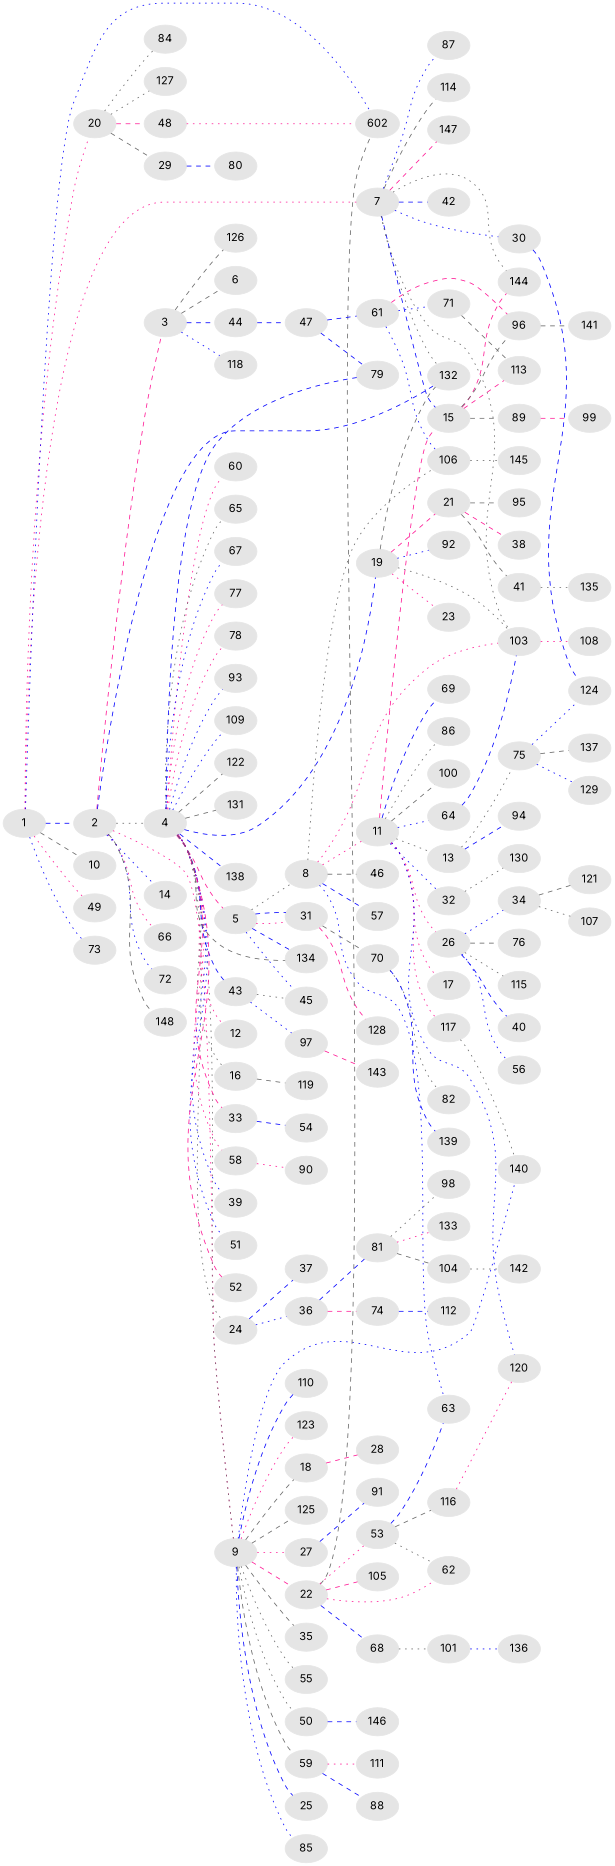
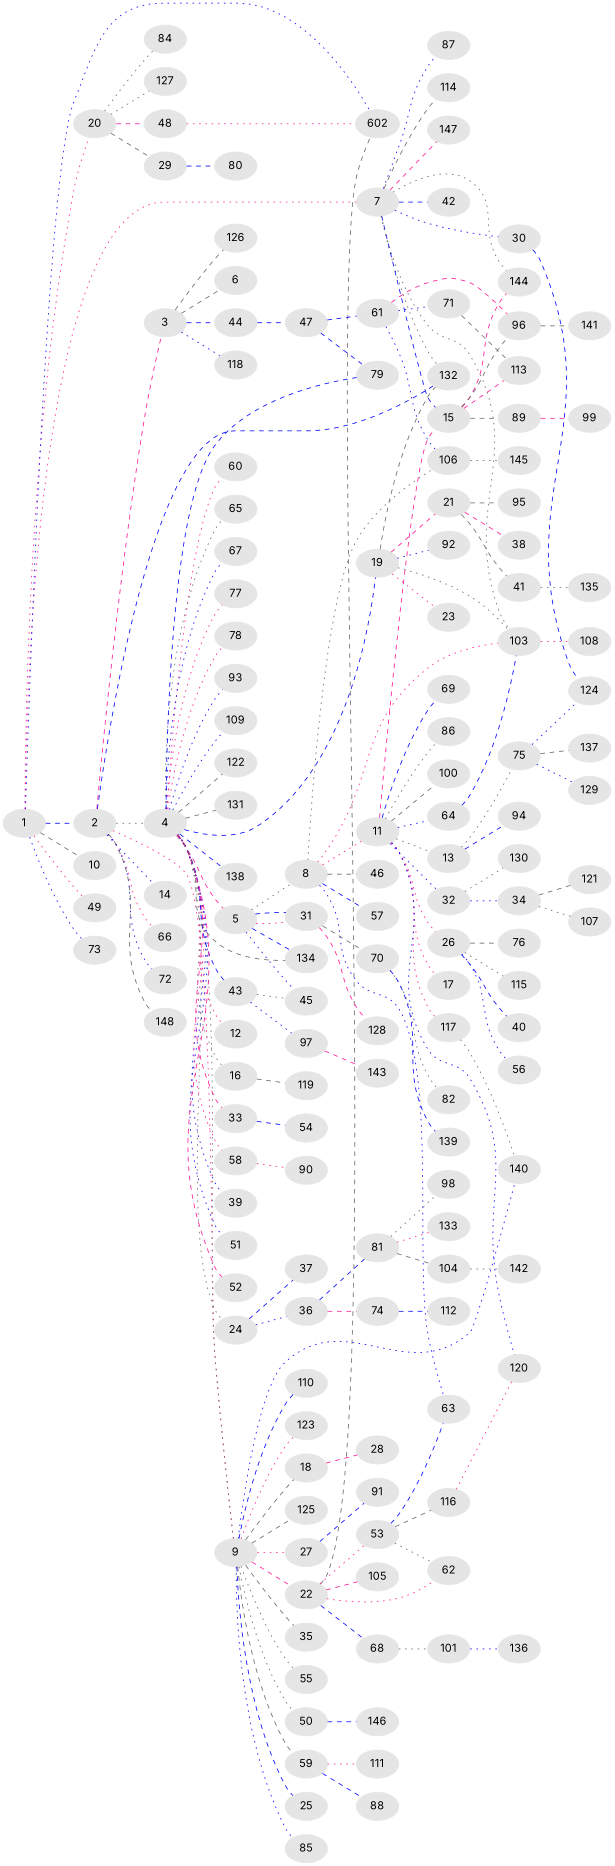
(484, 922) -> (484, 901)
